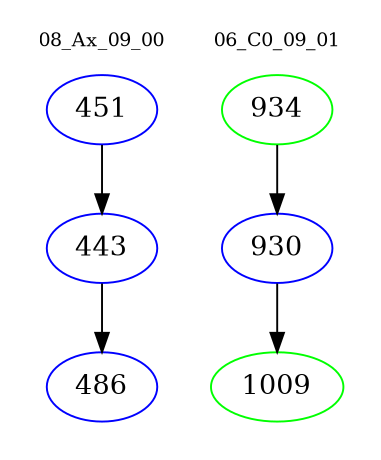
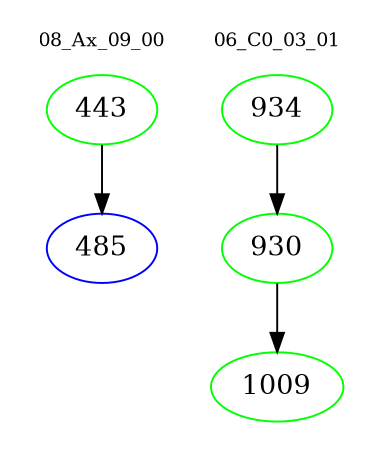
(277, 41) -> (277, 41)
(102, 110) -> none
(102, 248) -> (102, 110)
(277, 248) -> (277, 248)
(102, 387) -> (102, 248)
